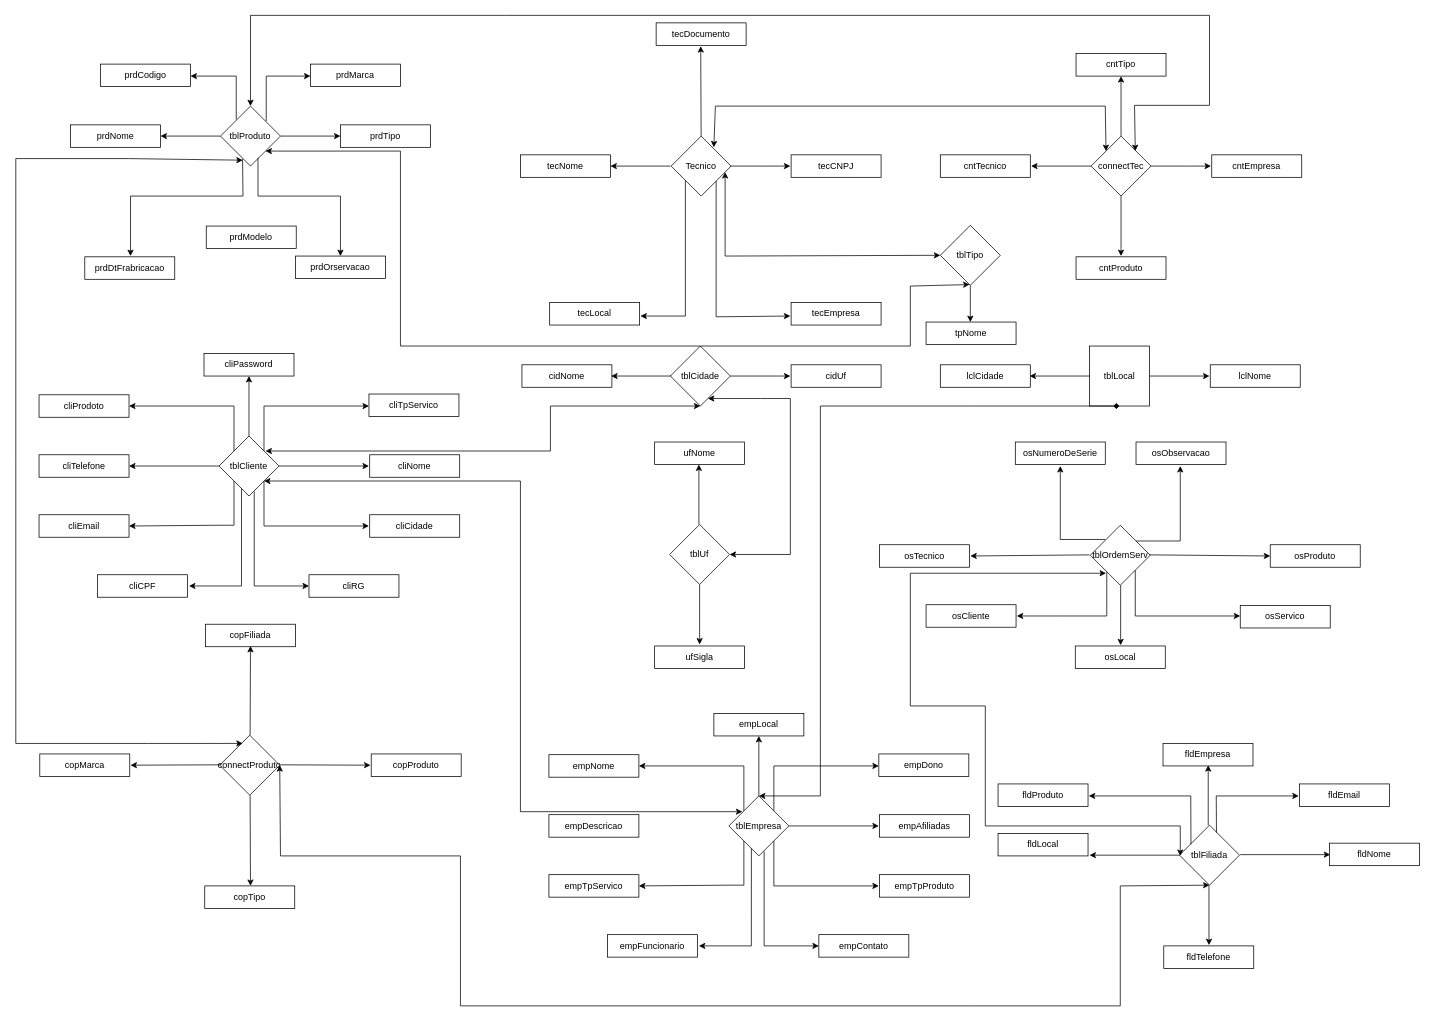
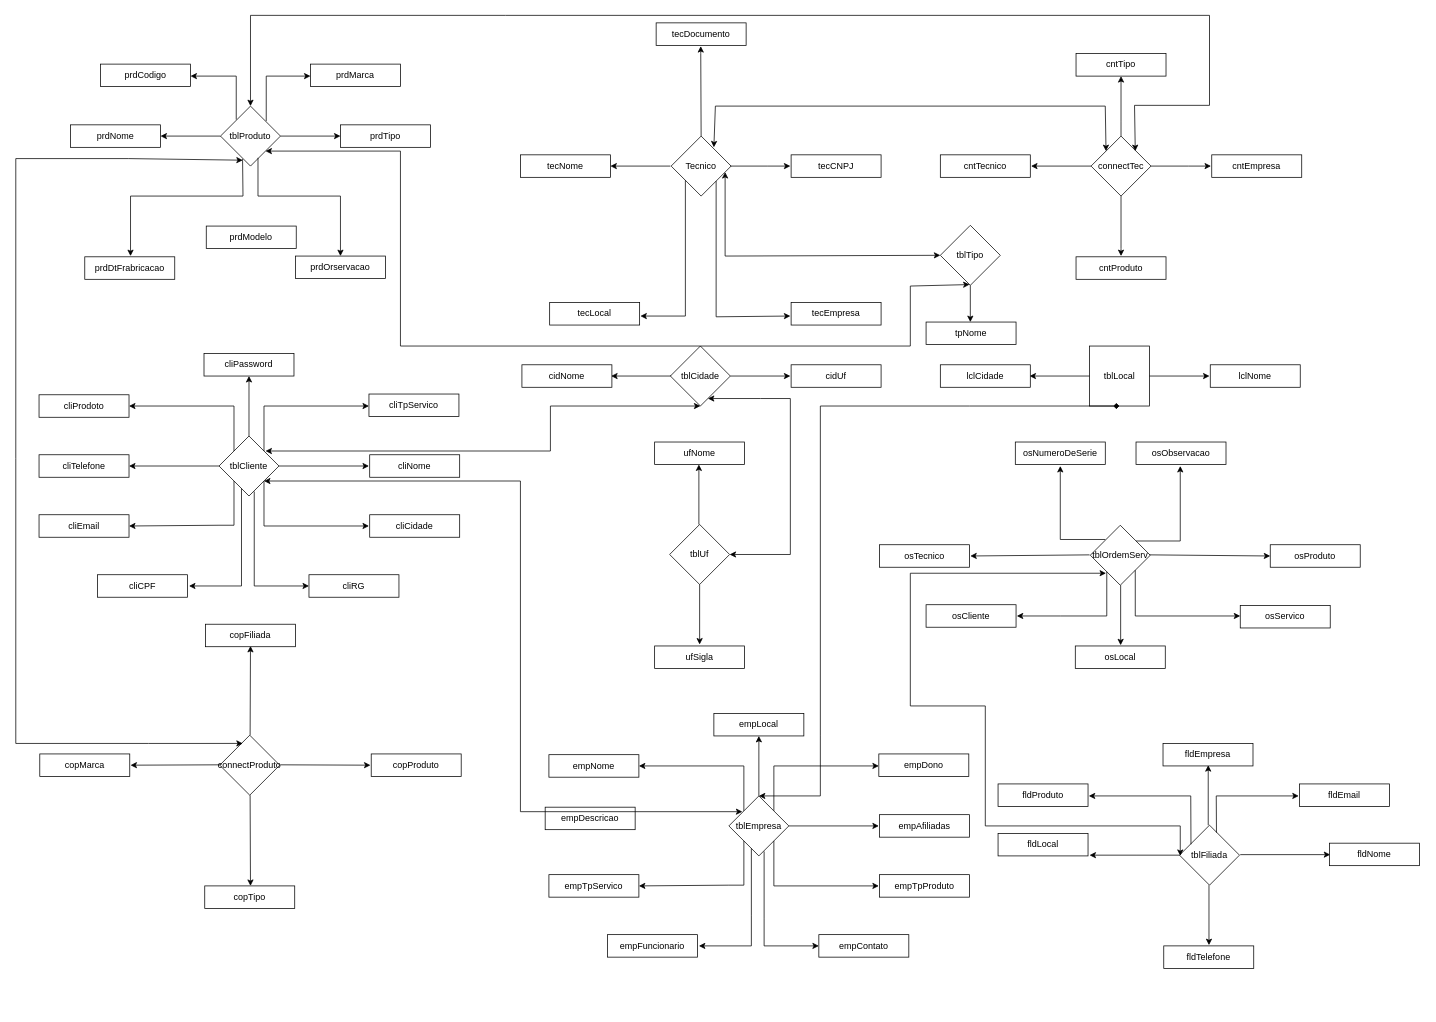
(594, 826) -> (590, 819)
(1120, 906) -> none
